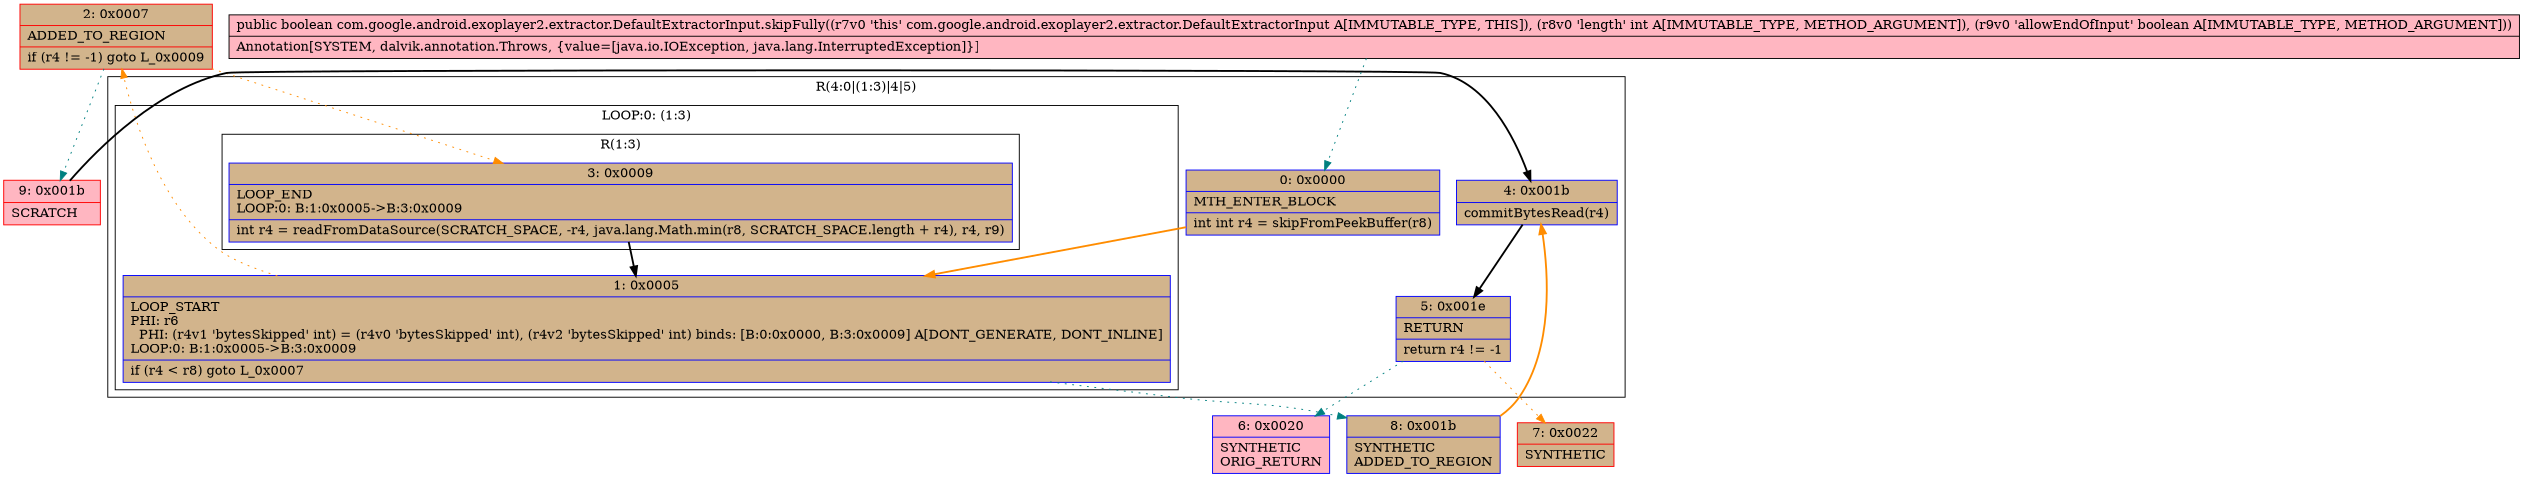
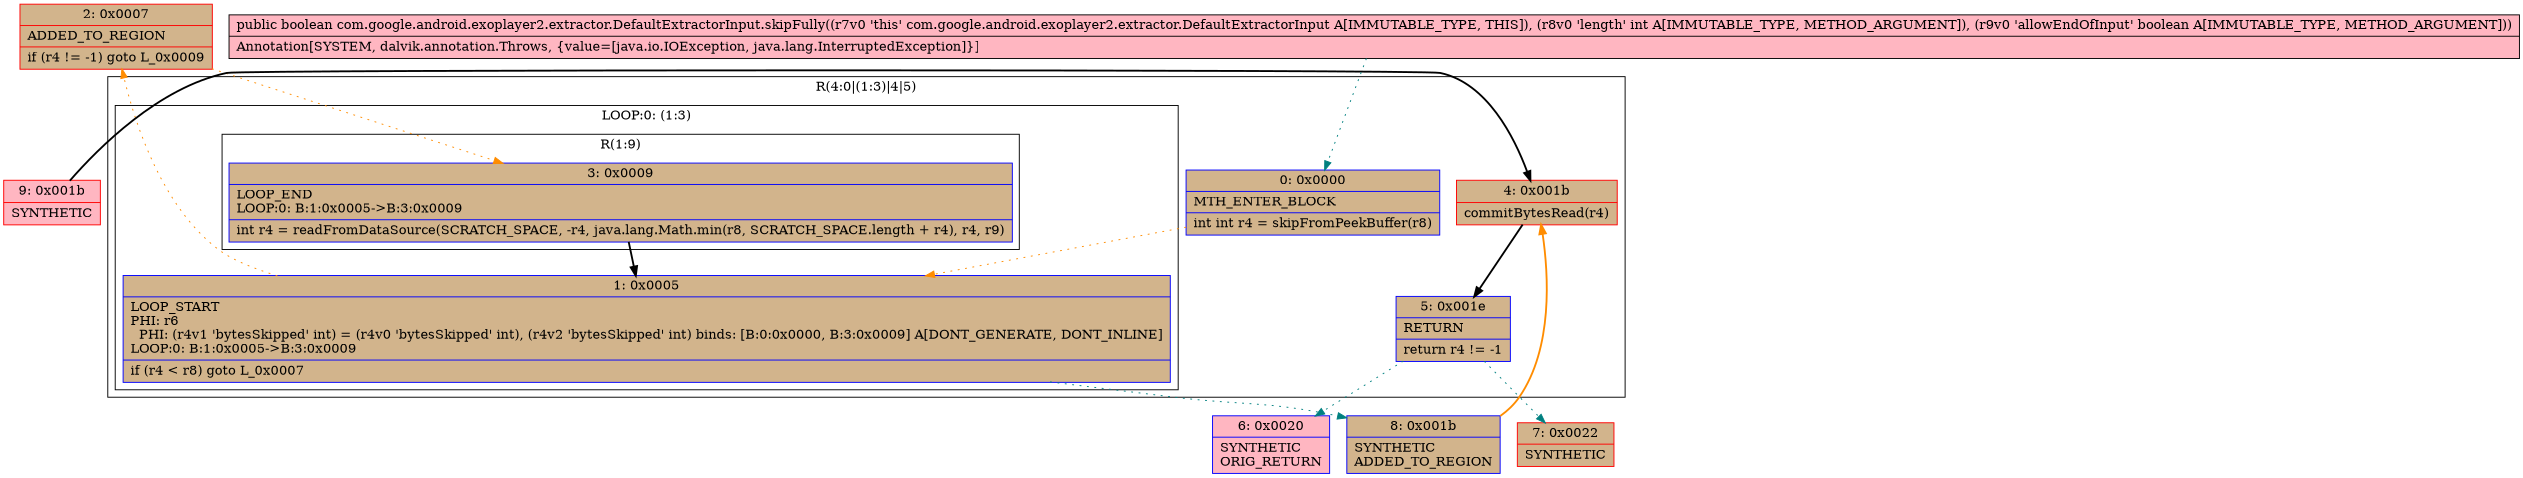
(84, 120) -> none
(621, 145) -> (621, 145)
(1537, 203) -> (1537, 203)
(45, 213) -> (52, 213)
(1060, 251) -> (1060, 251)
(1511, 389) -> (1511, 389)
